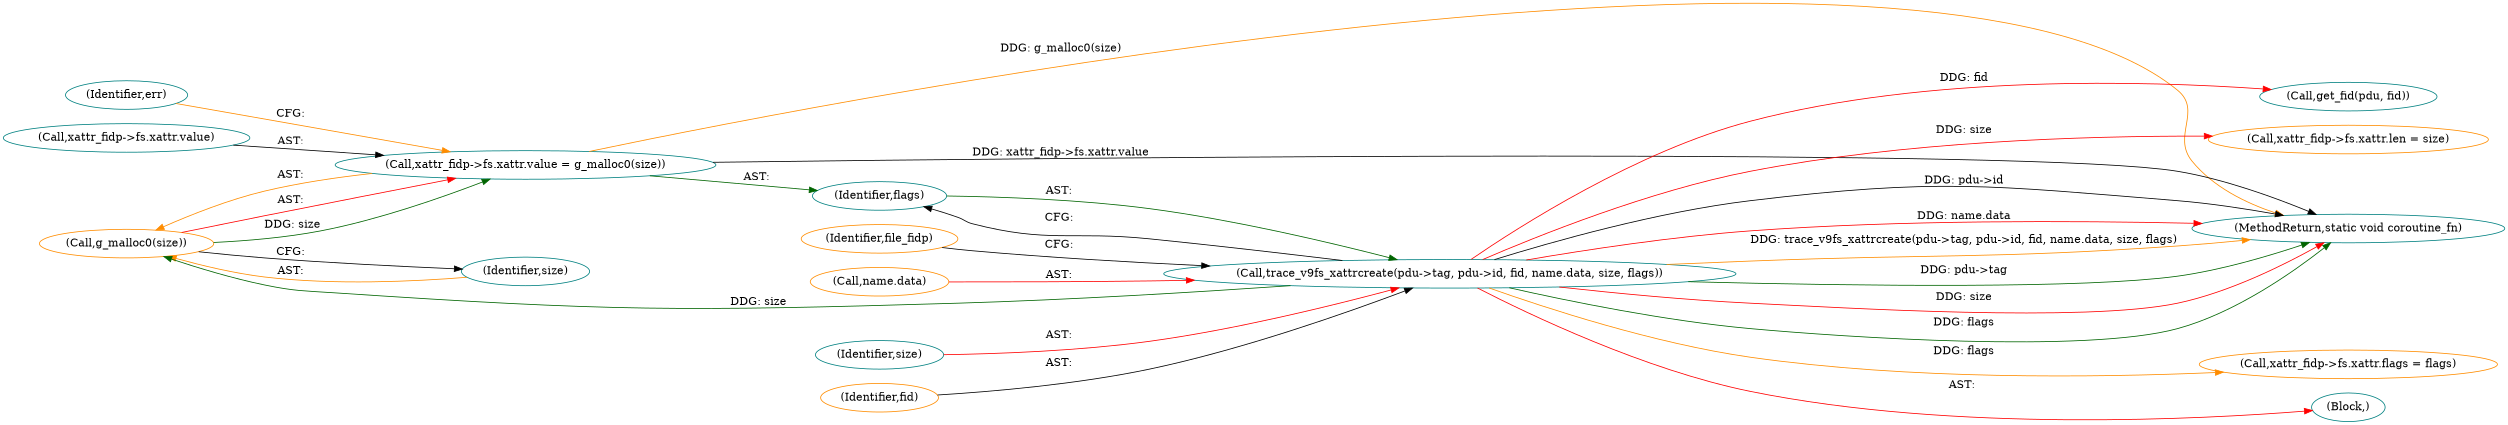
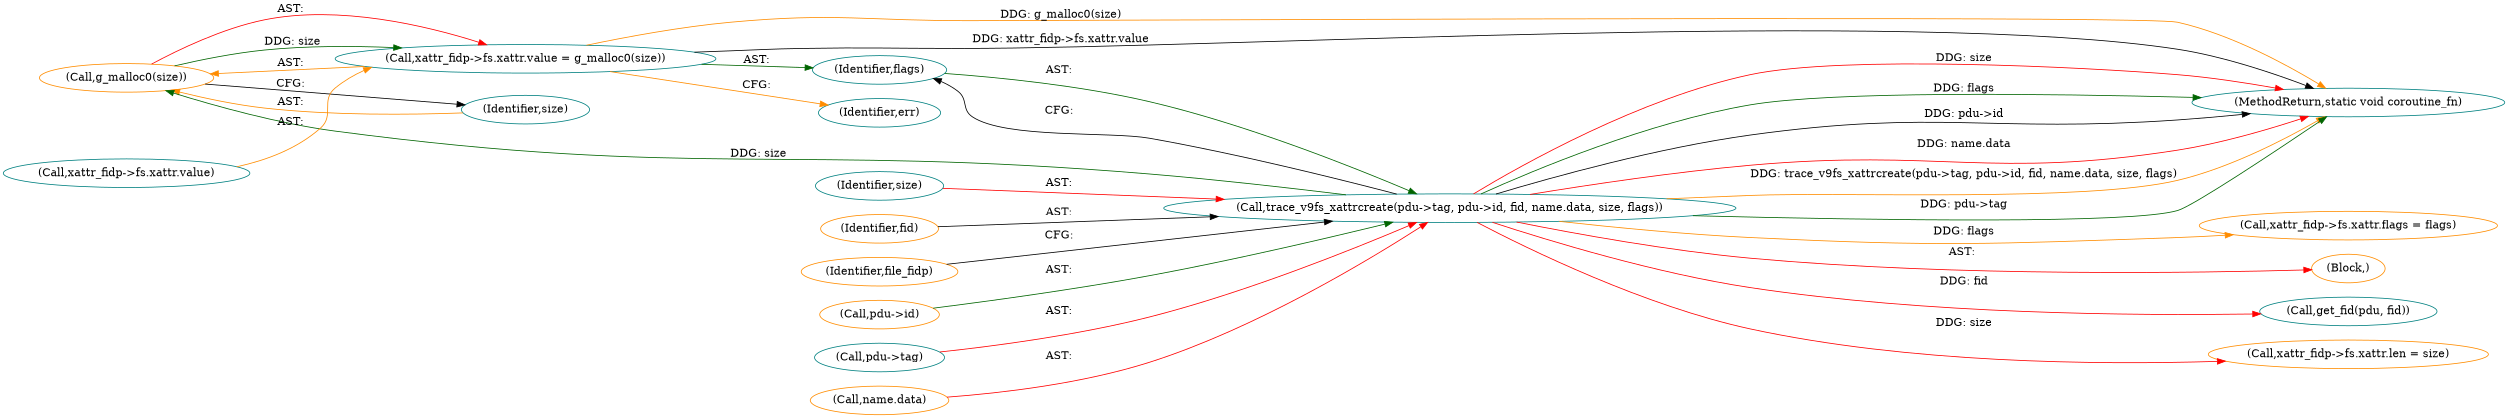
(309, 127) -> (715, 88)
(304, 150) -> (311, 135)
none -> (880, 315)
none -> (880, 358)
(2348, 407) -> (2348, 269)
